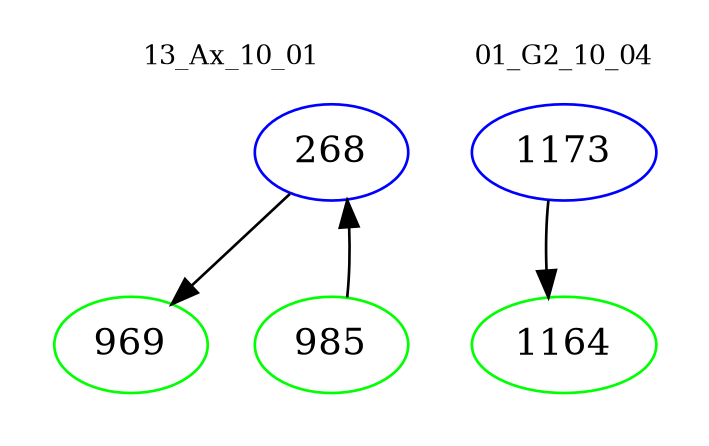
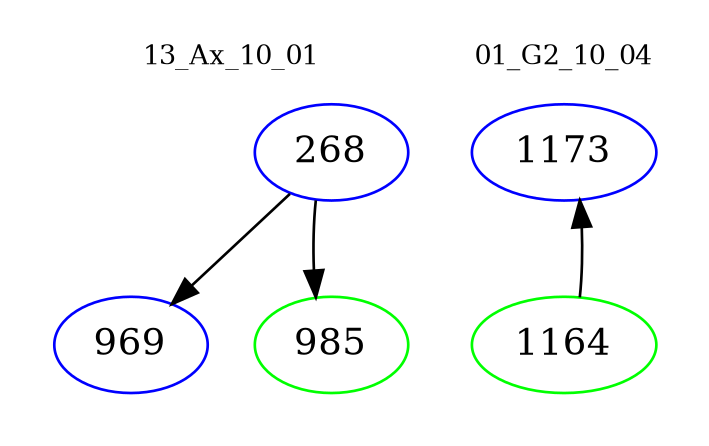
(546, 235) -> (582, 263)
(349, 263) -> (314, 235)
(131, 345) -> (131, 345)
